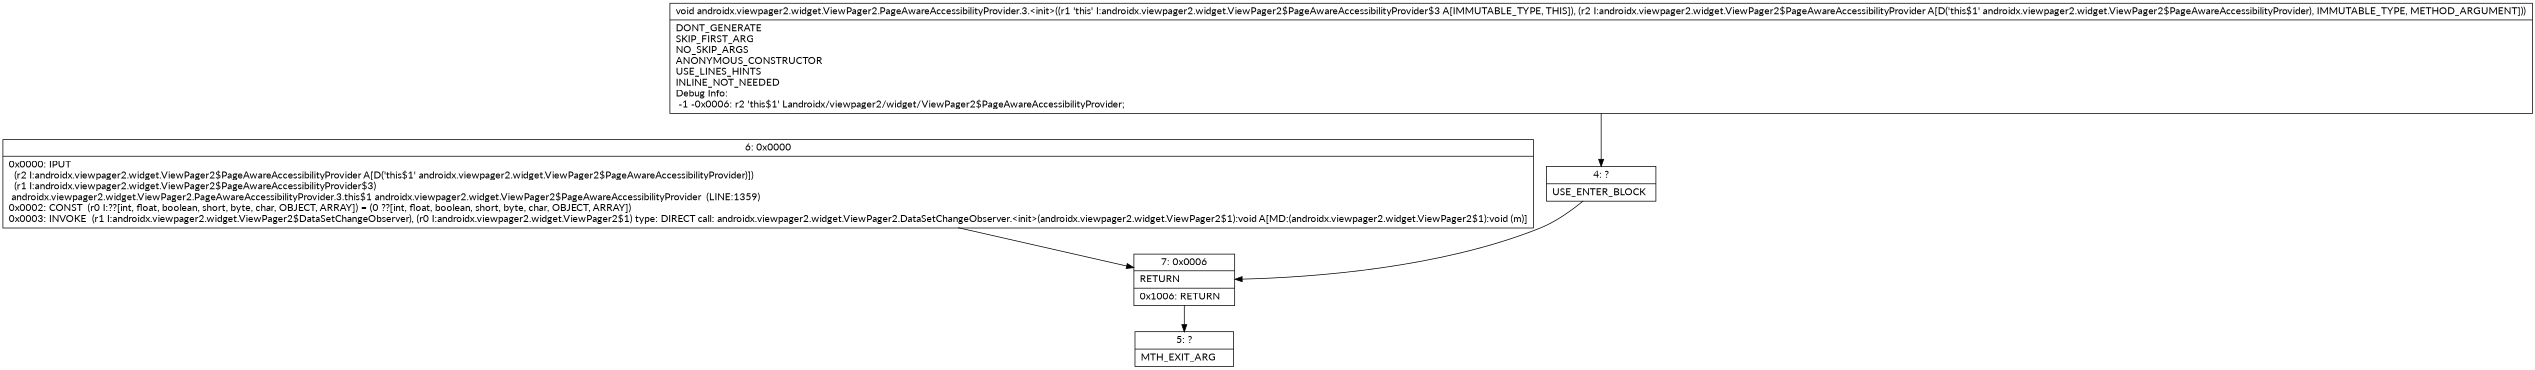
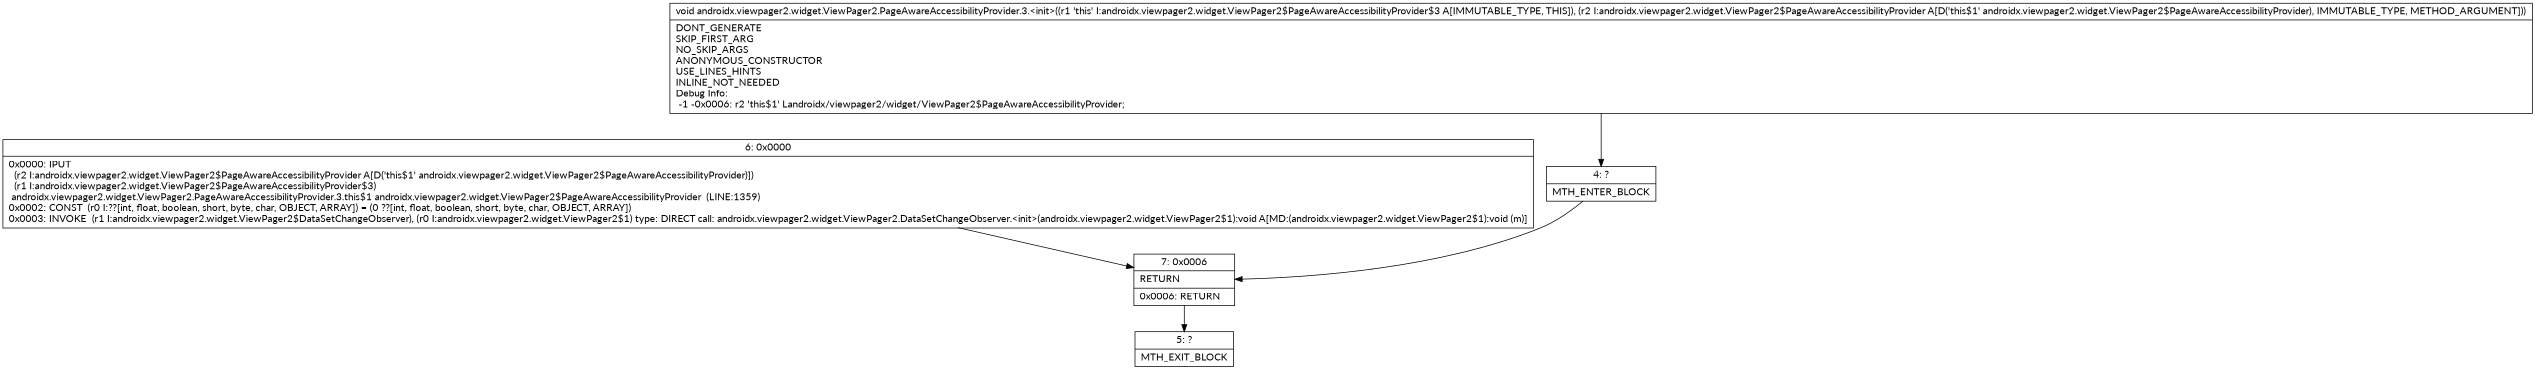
(1599, 192) -> (1601, 192)
(1184, 297) -> (1184, 297)
(1178, 357) -> (1184, 357)
